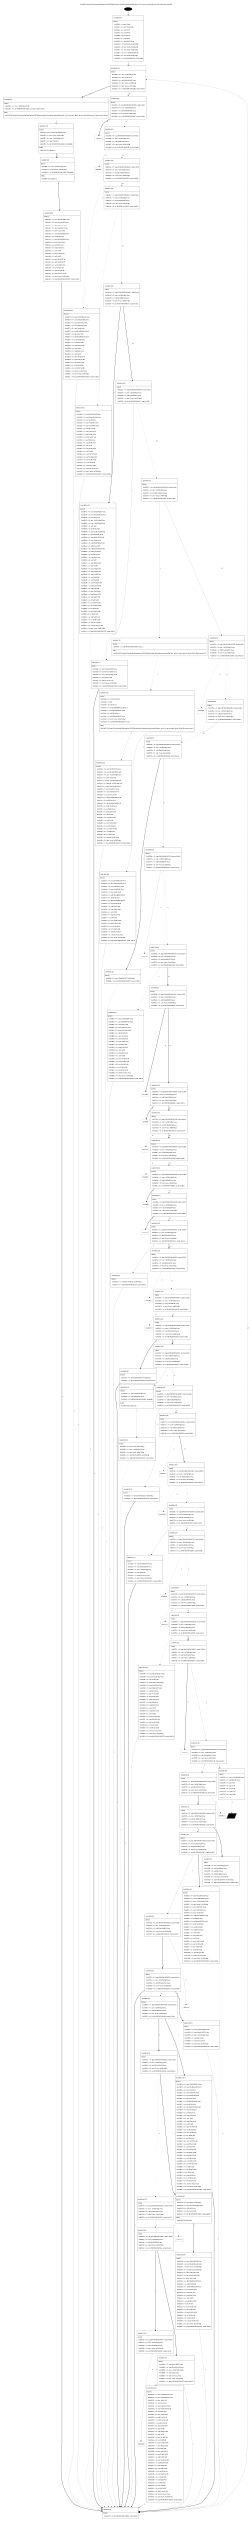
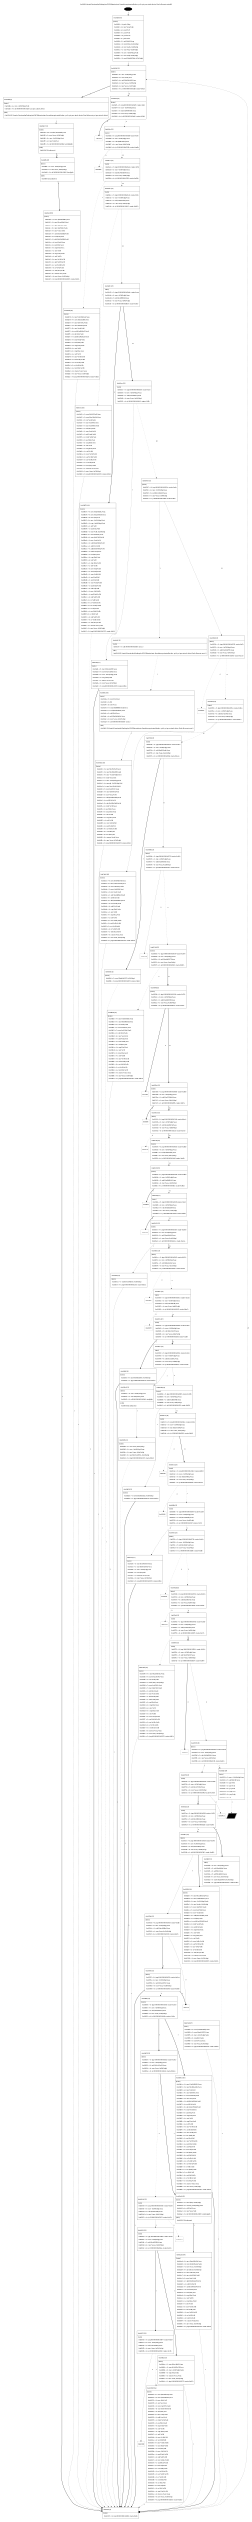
(145, 1177) -> none
(180, 2005) -> (183, 1997)
